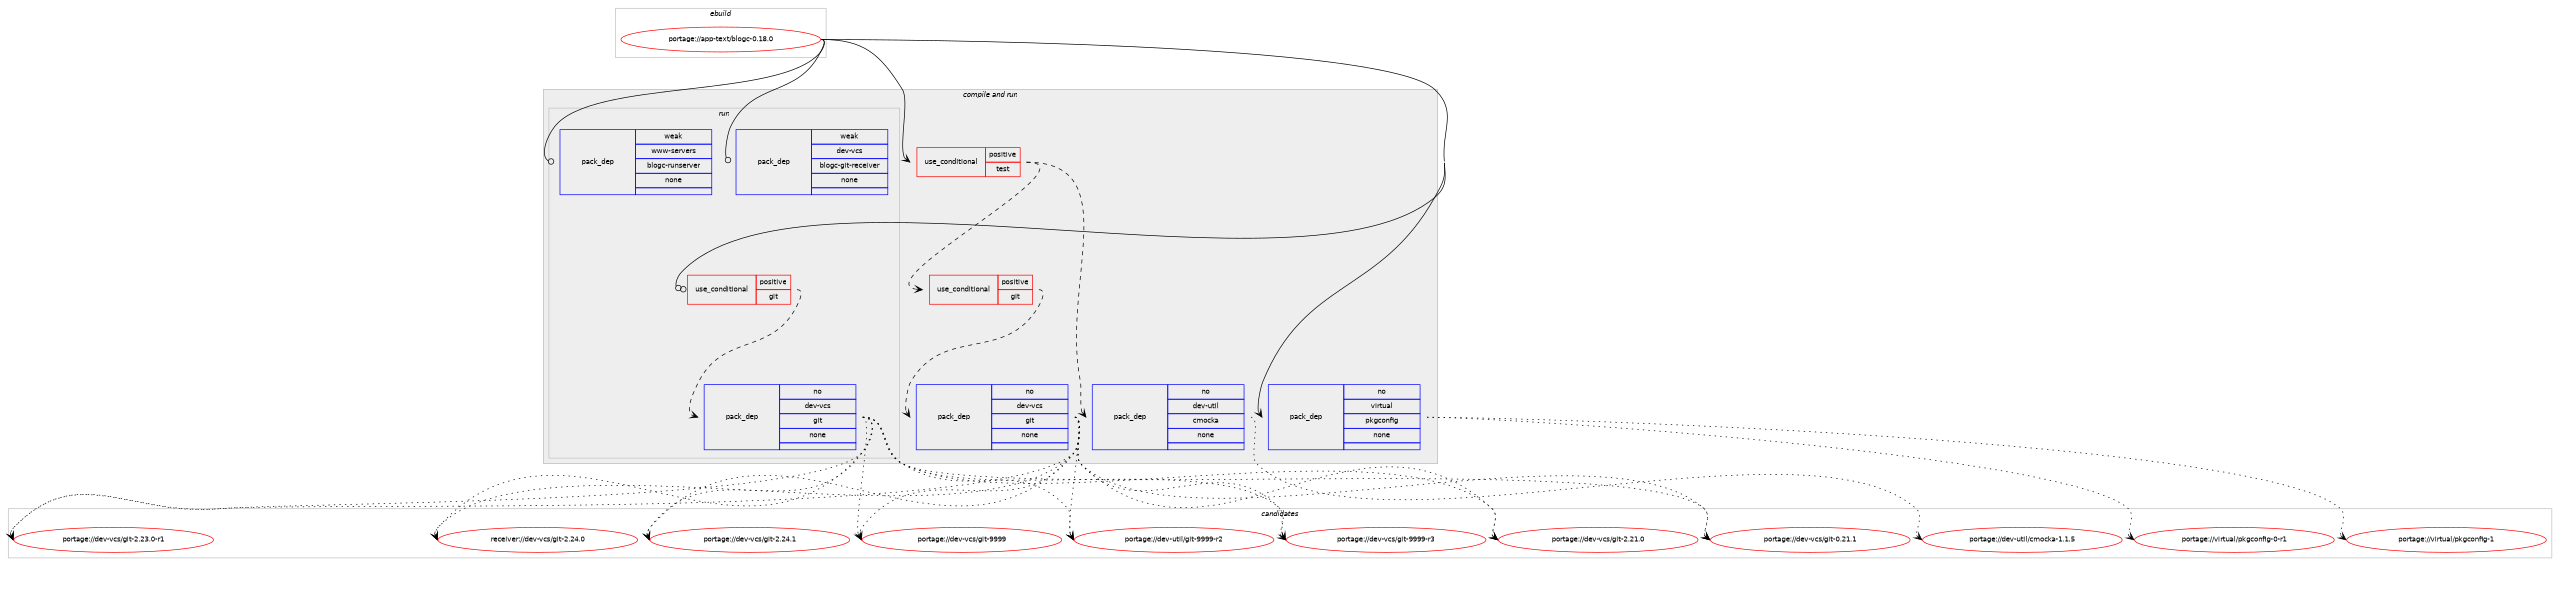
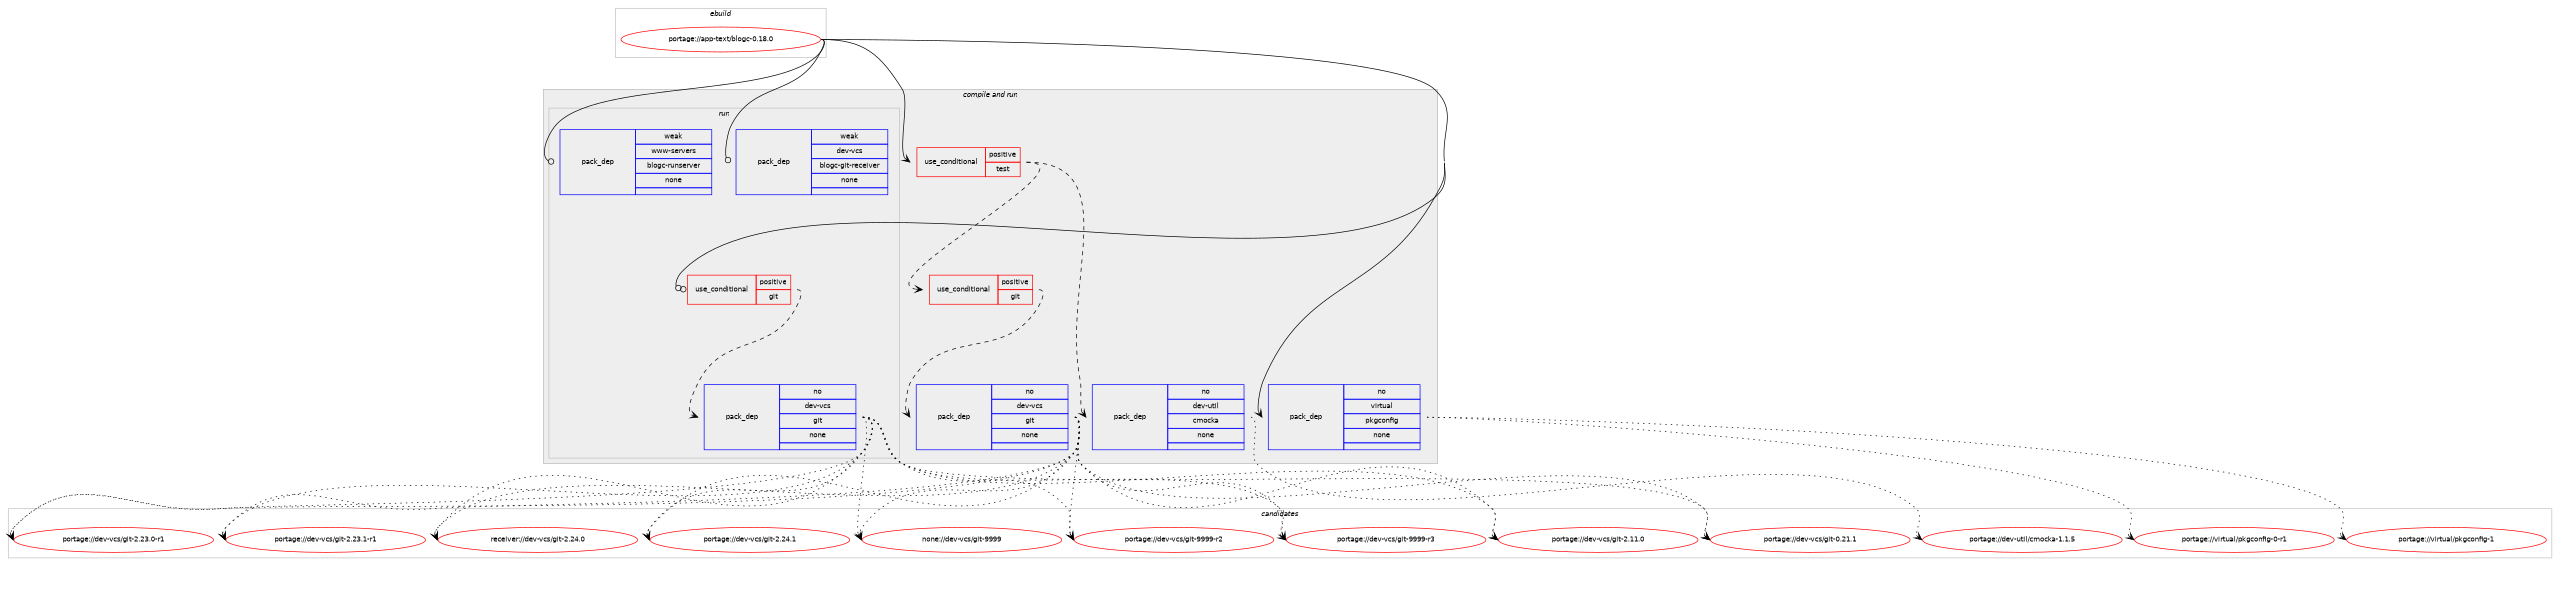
none -> (326, 540)
(962, 540) -> (962, 540)
(1174, 540) -> (1174, 540)
(1598, 540) -> (1598, 540)
